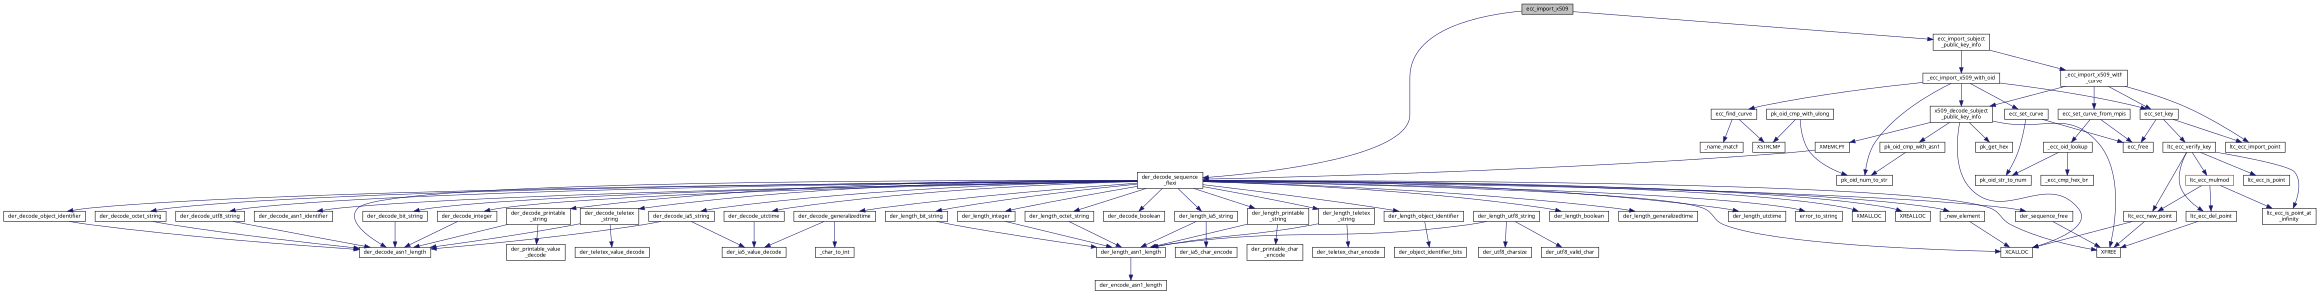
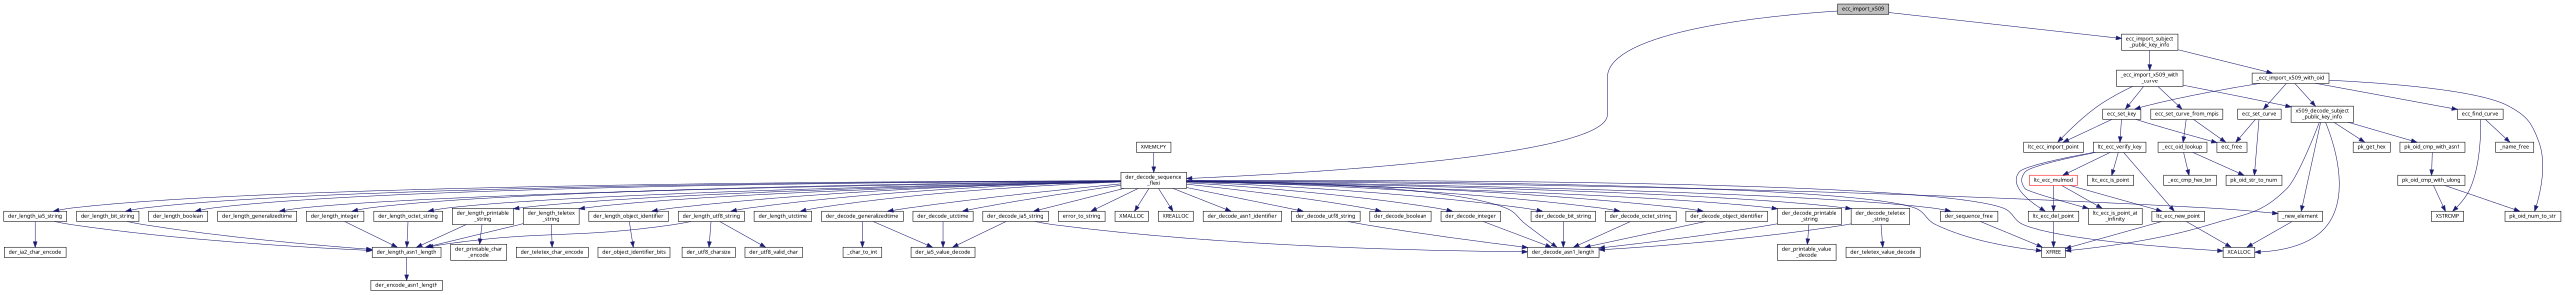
(1893, 132) -> (2312, 164)
(1722, 147) -> (2515, 147)
(1891, 162) -> (2432, 161)
none -> (880, 194)
(1206, 252) -> (35, 252)
